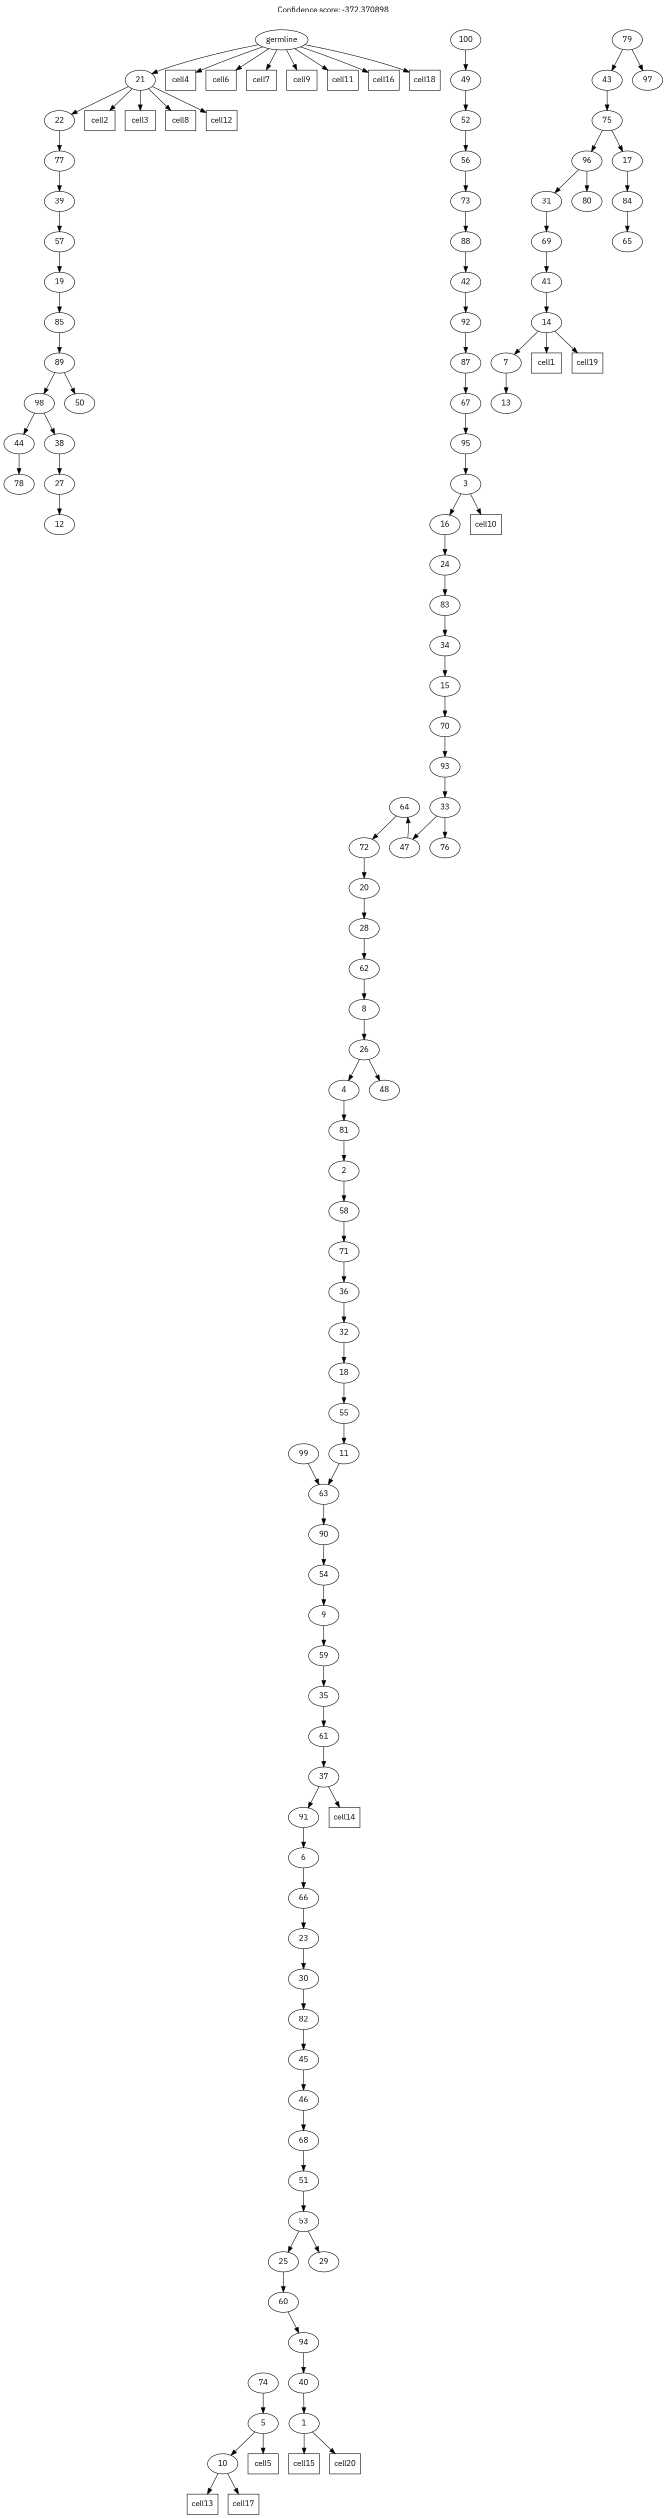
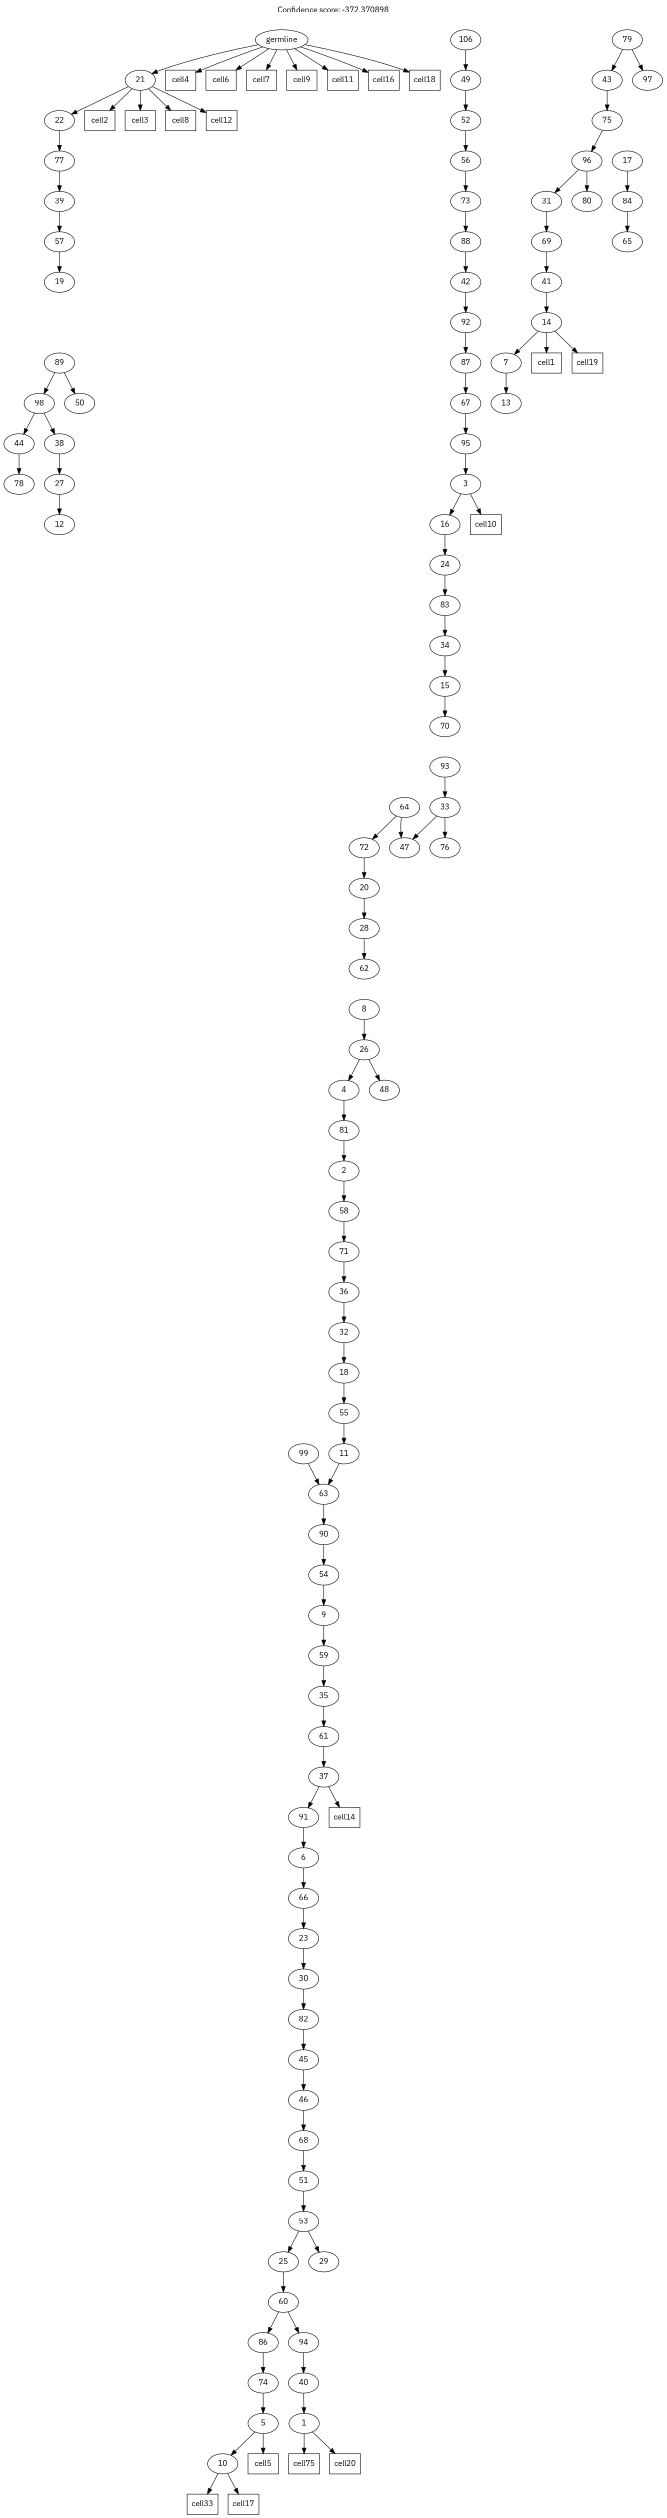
(466, 40) -> (466, 40)
(616, 138) -> none
(59, 323) -> none
(445, 744) -> none
(408, 830) -> (401, 825)
(364, 986) -> none
none -> (263, 2343)
(304, 2464) -> (304, 2464)
(203, 2504) -> (203, 2504)
